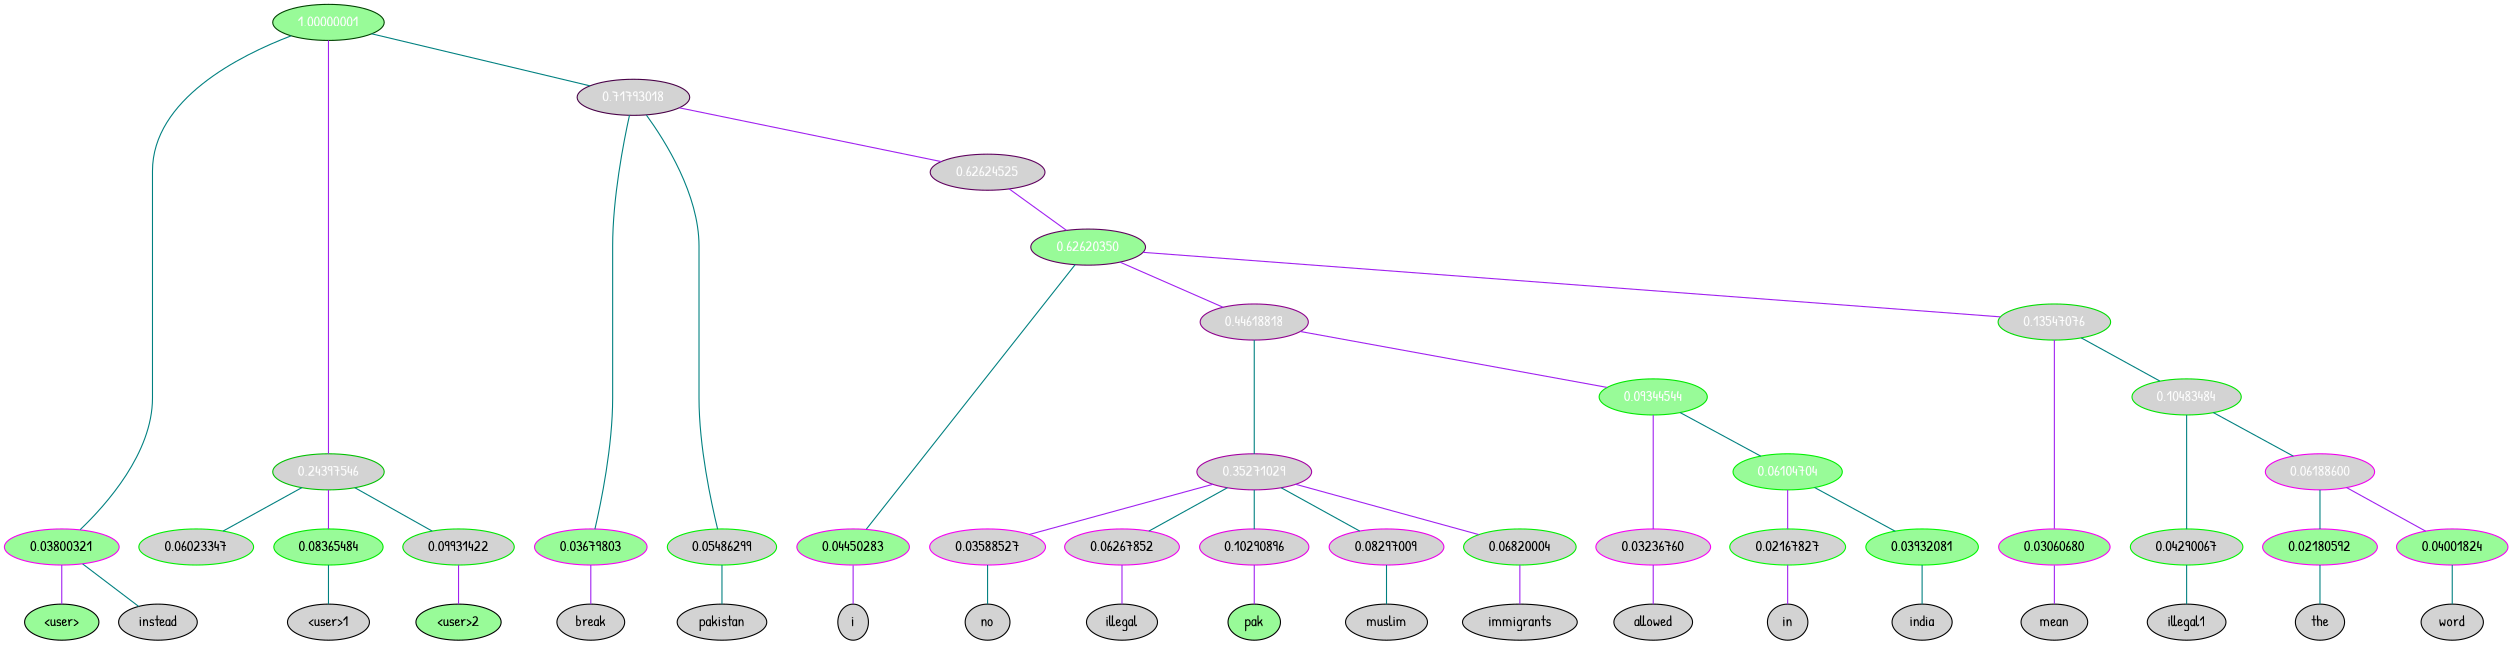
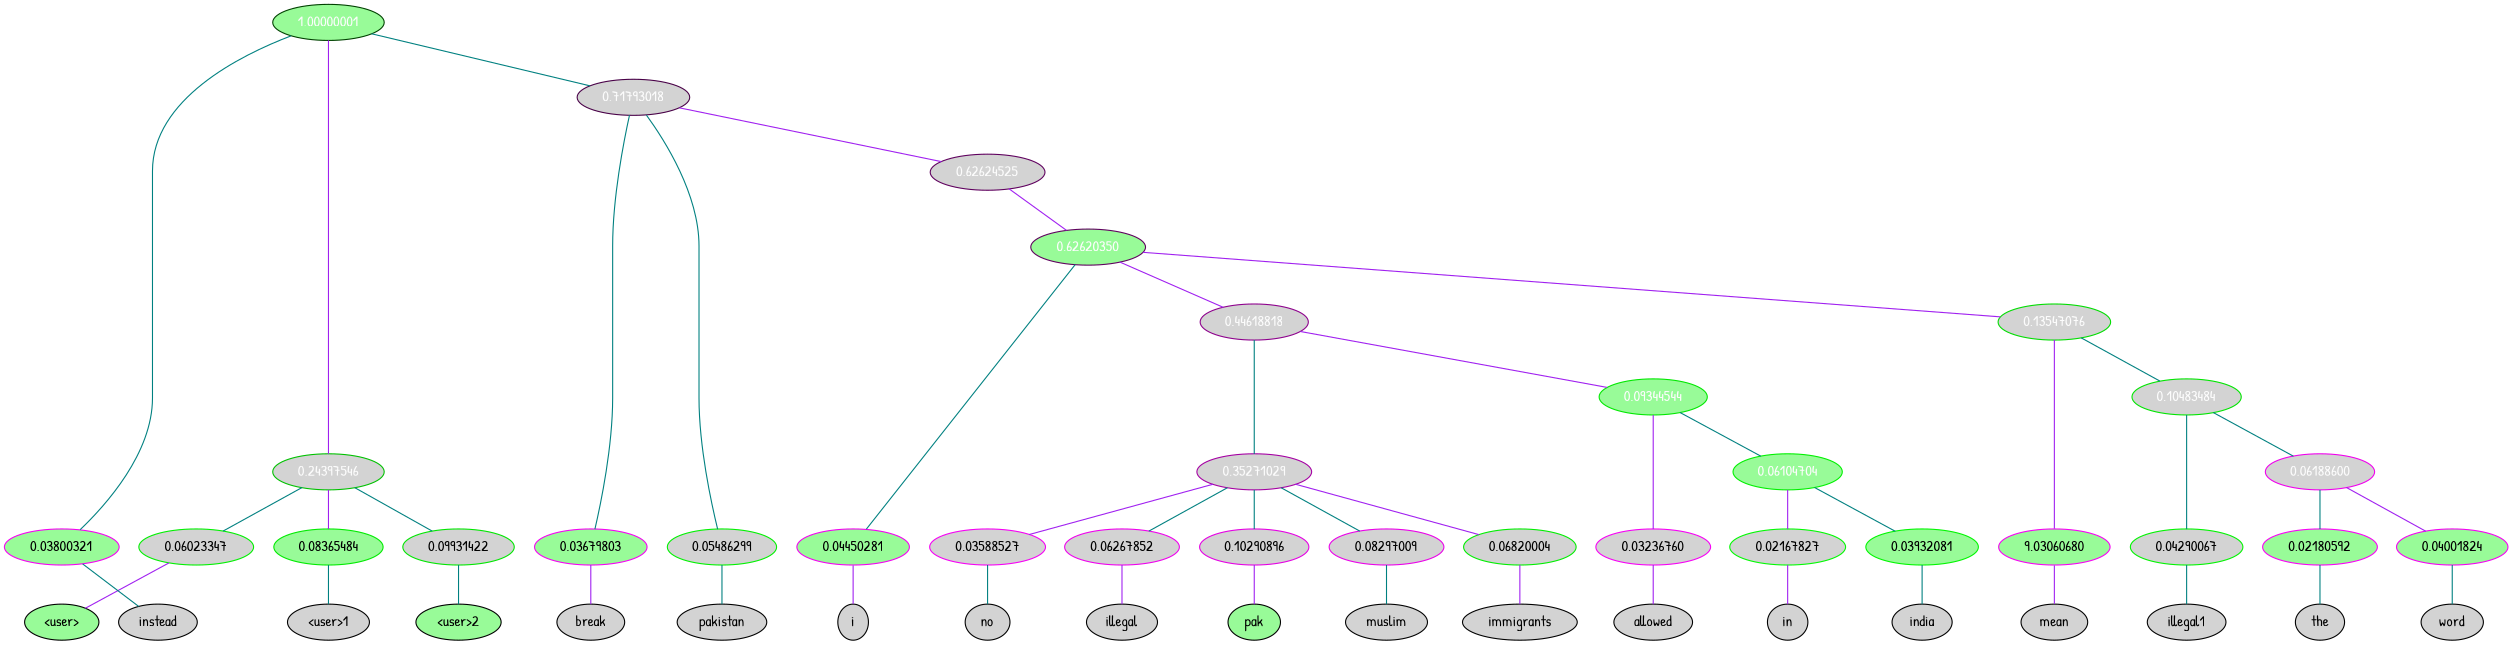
(853, 547) -> (853, 547)
(2054, 547) -> (2054, 547)
(62, 585) -> (127, 586)
(459, 585) -> (459, 585)
